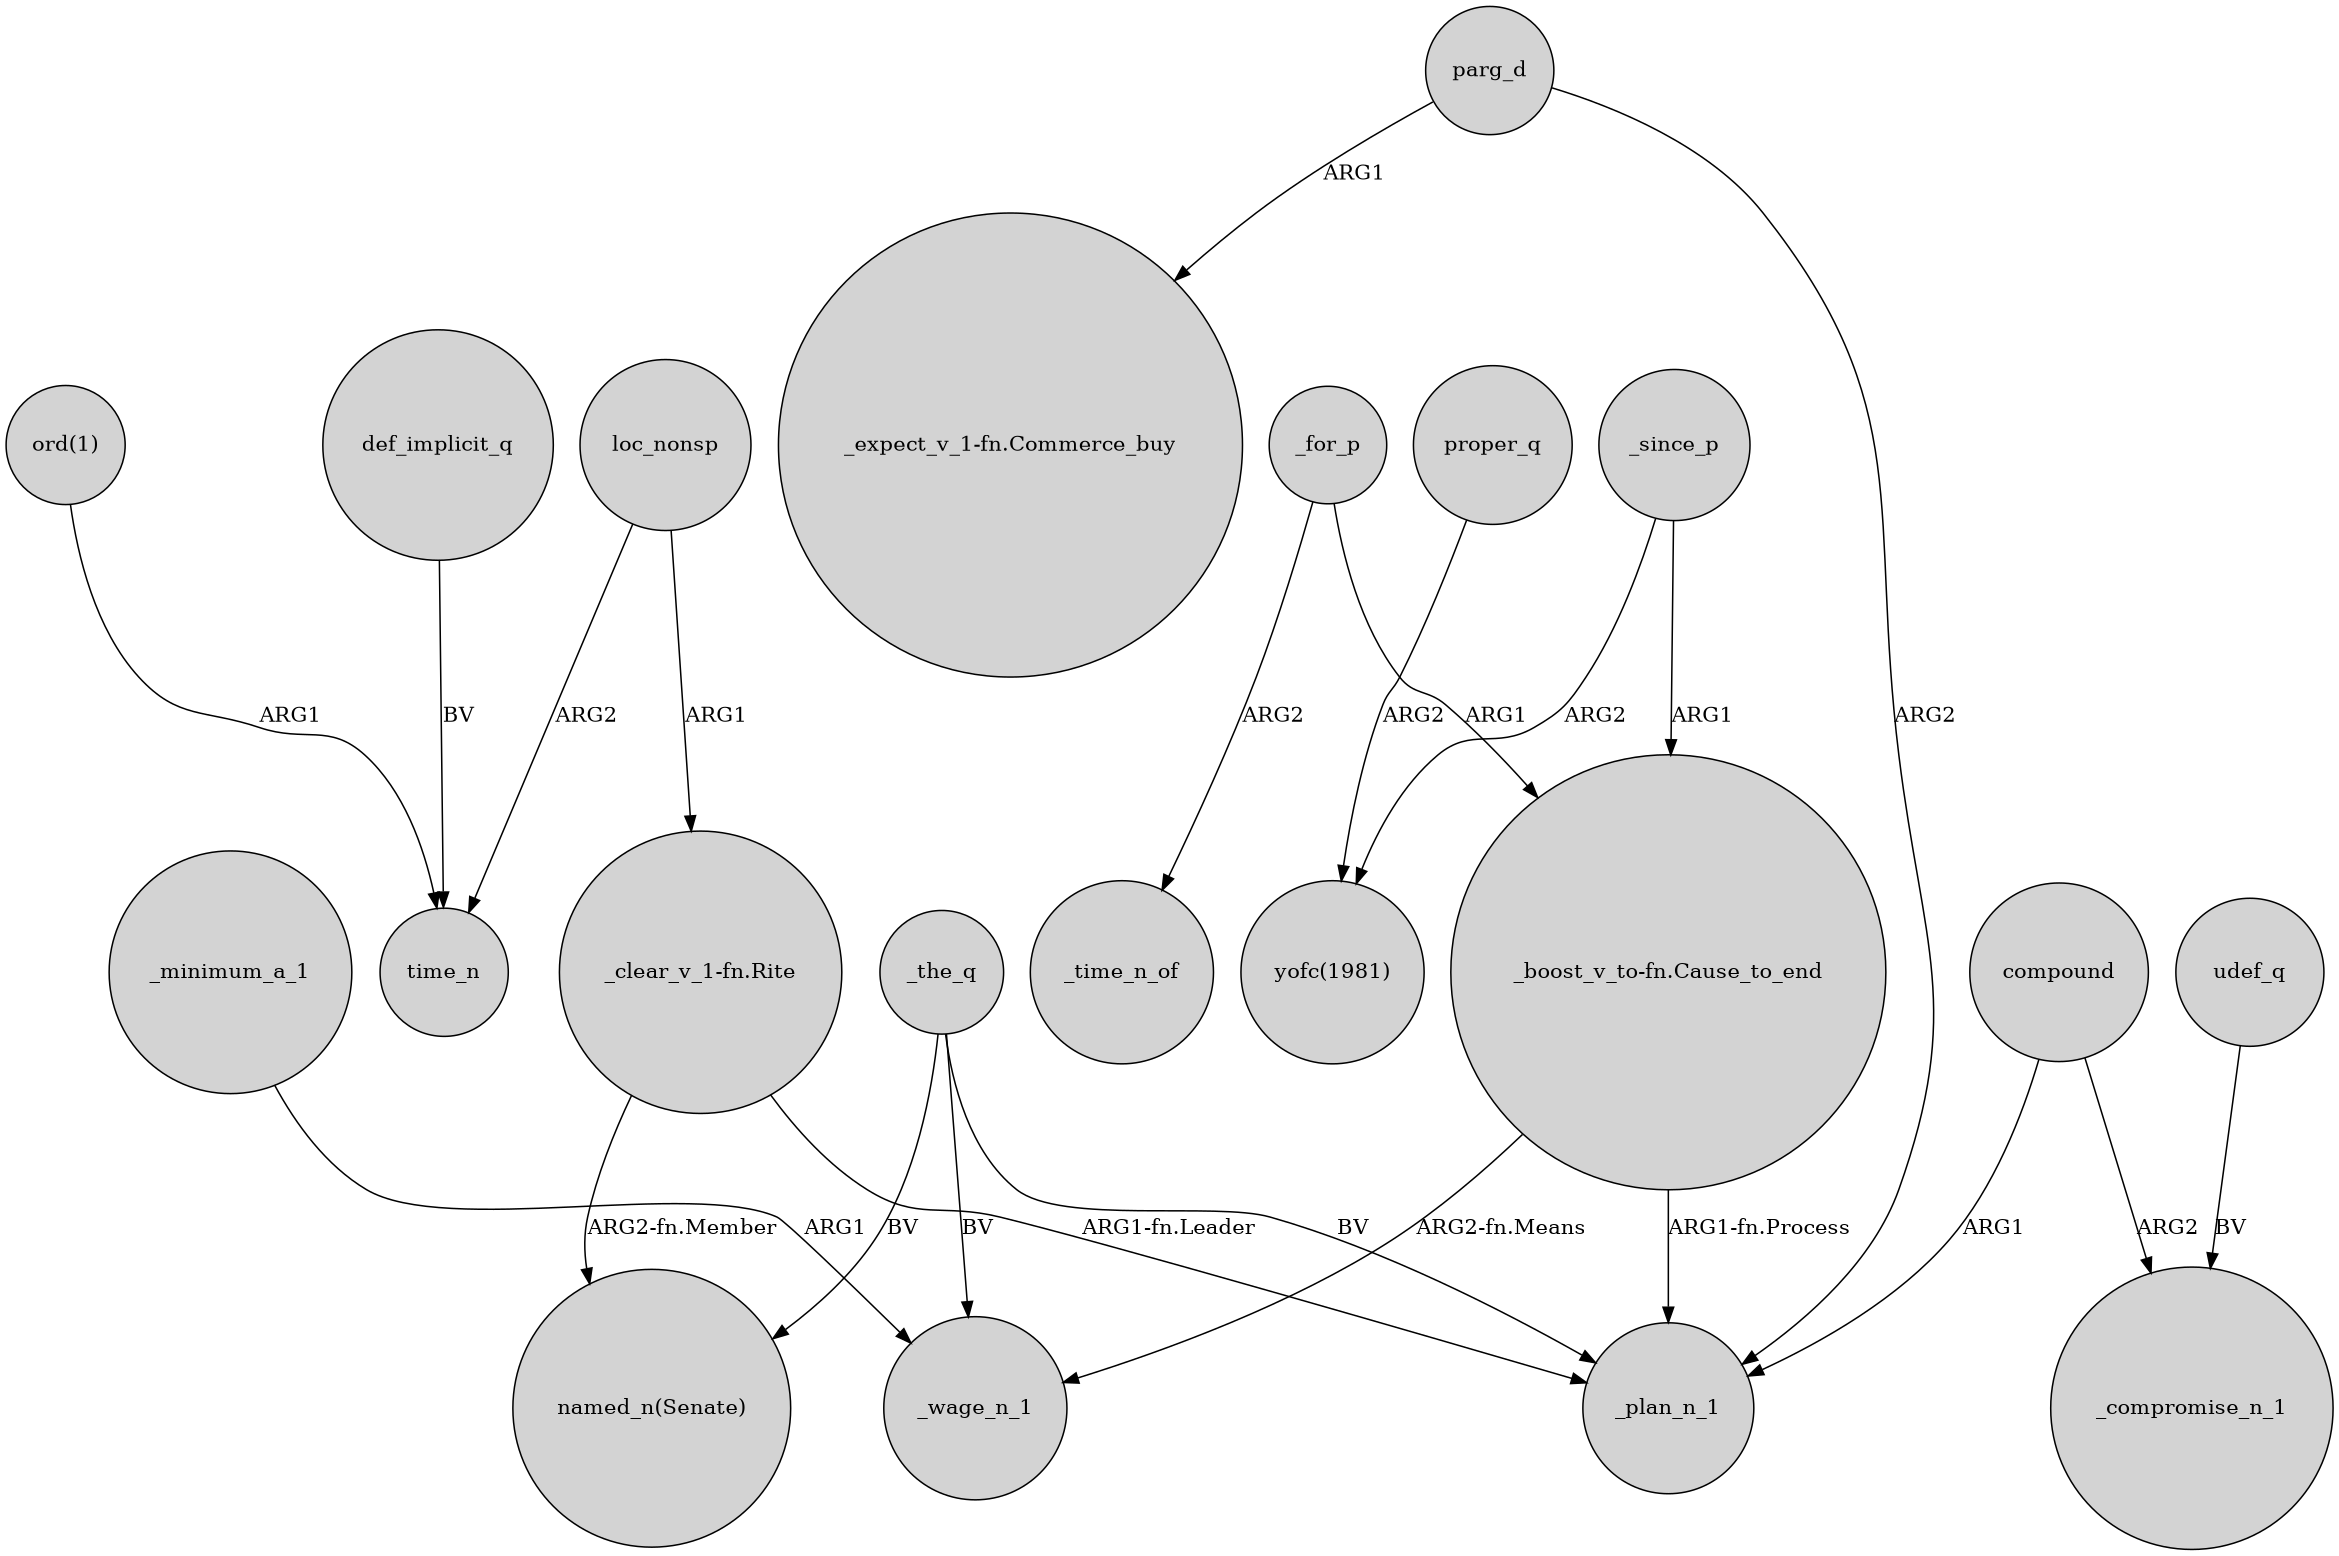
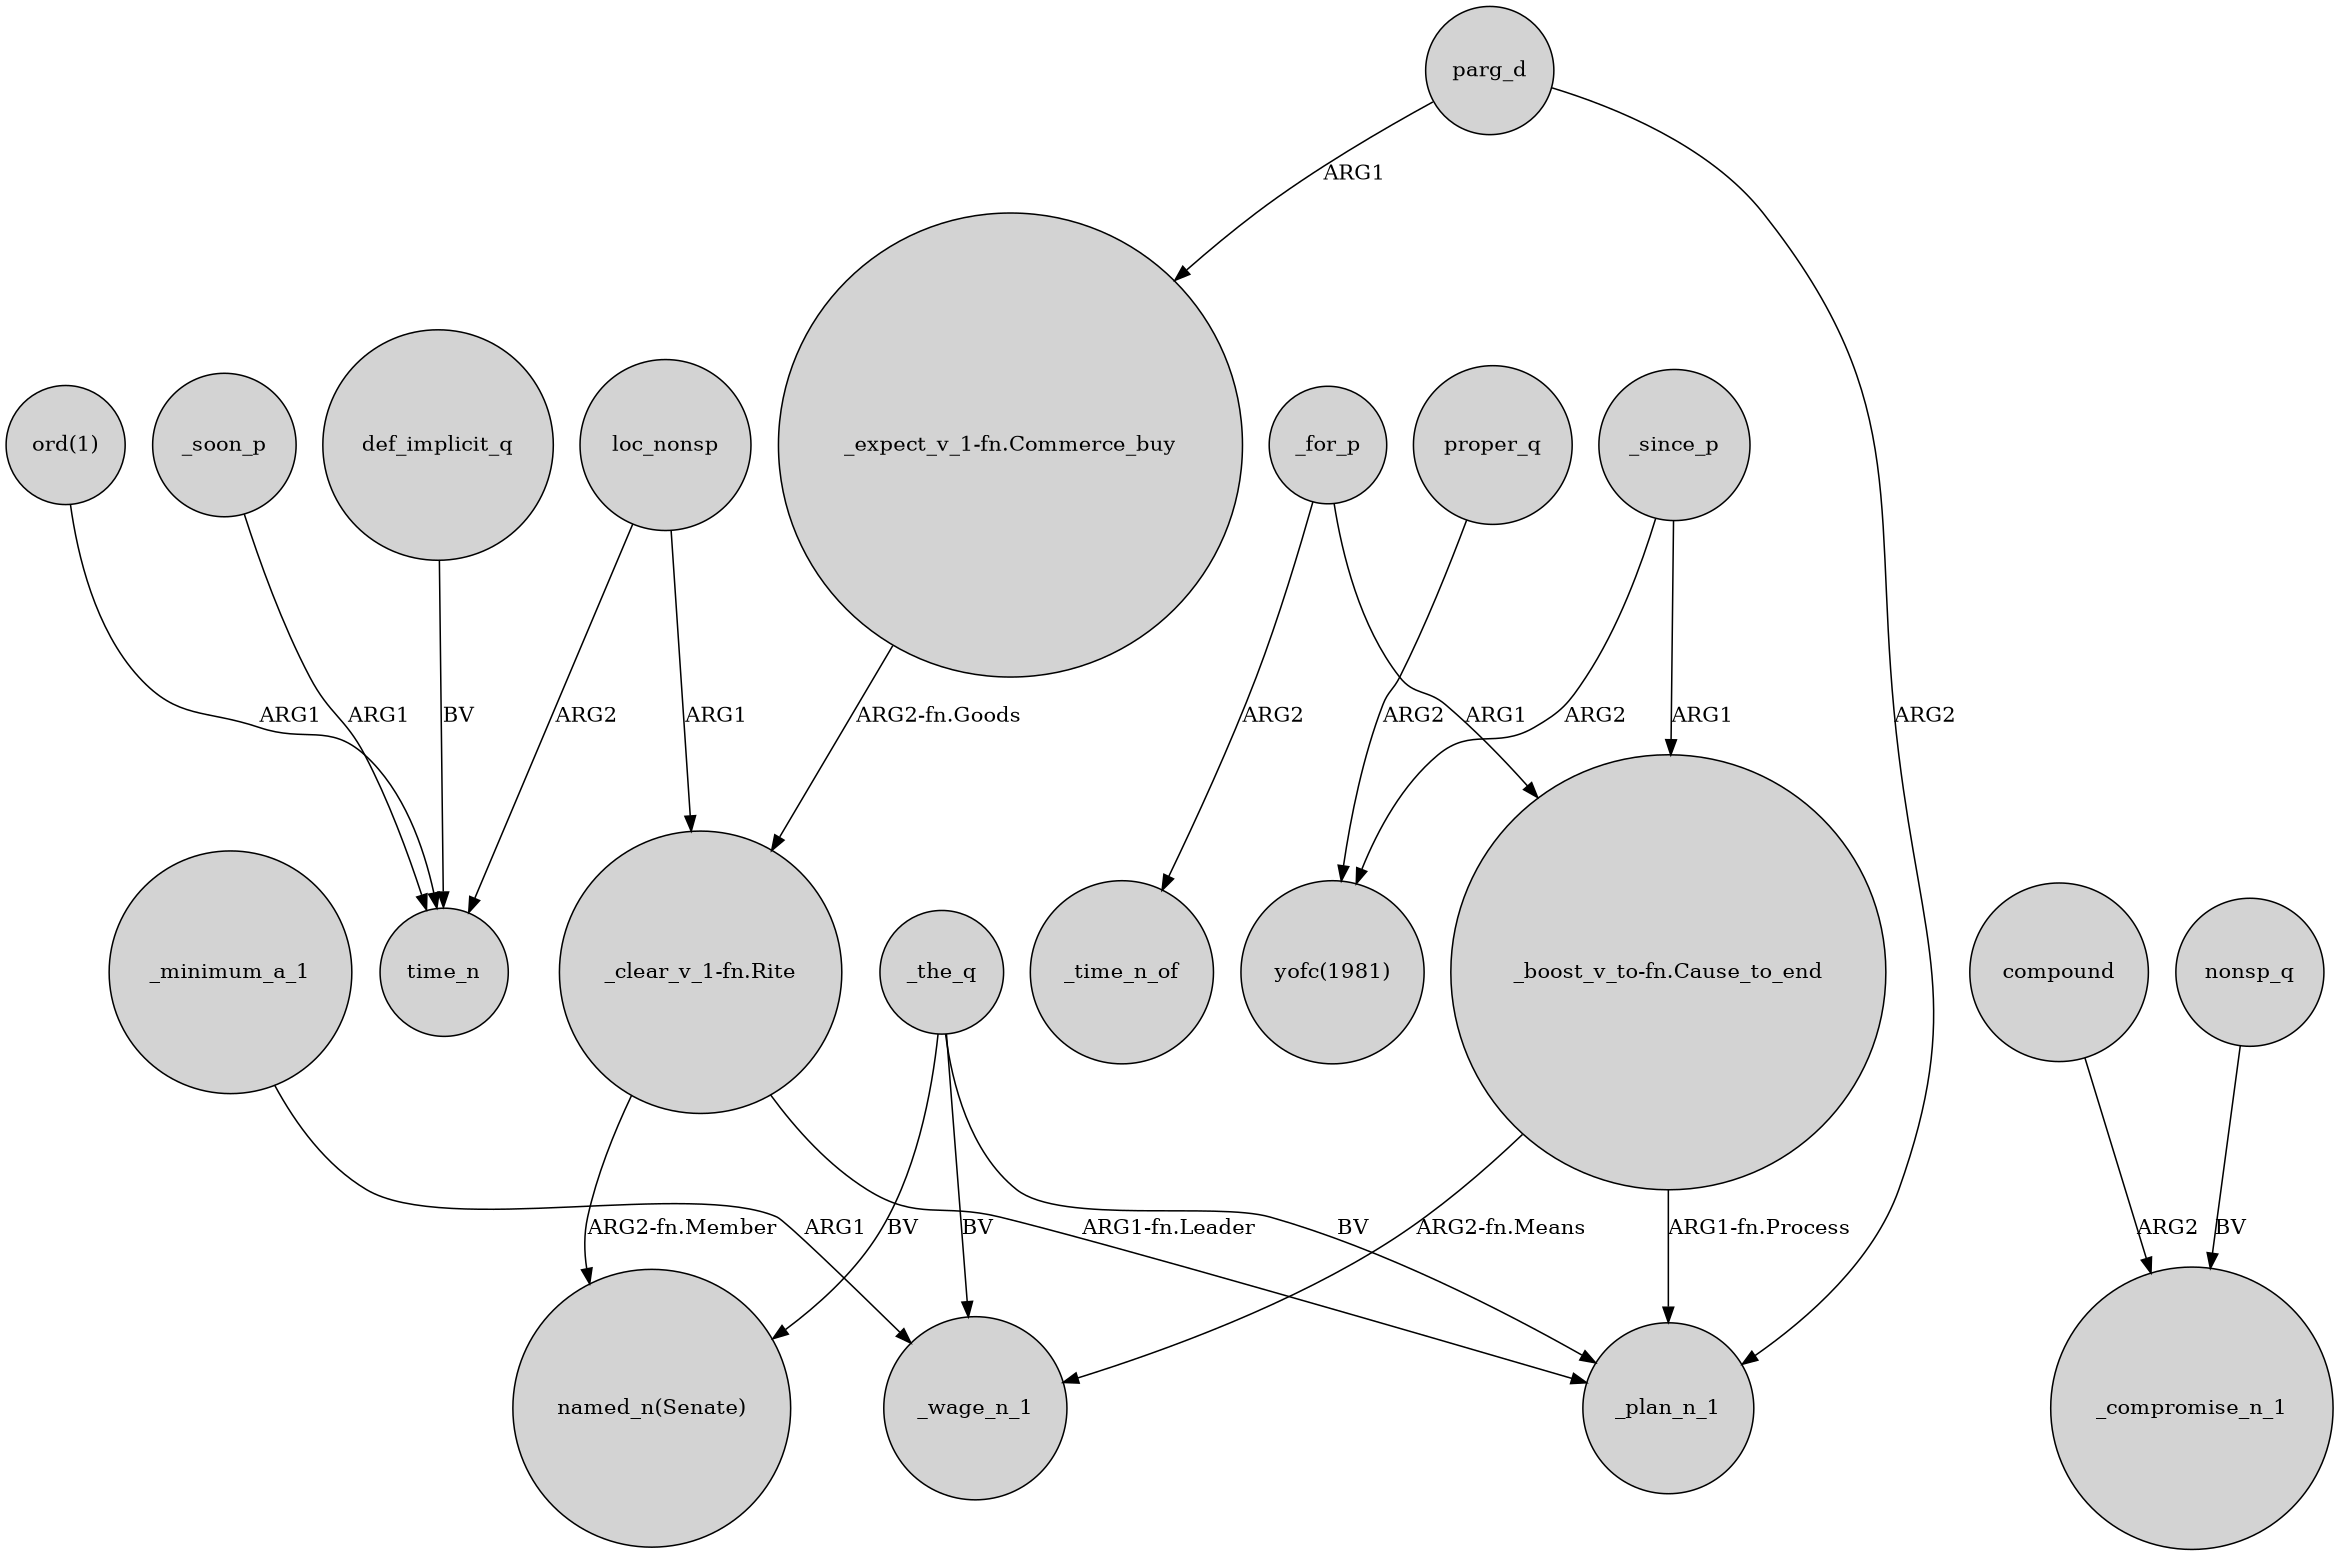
none -> (224, 445)
none -> (836, 741)
(2250, 972) -> (2250, 972)
(1940, 1249) -> none
